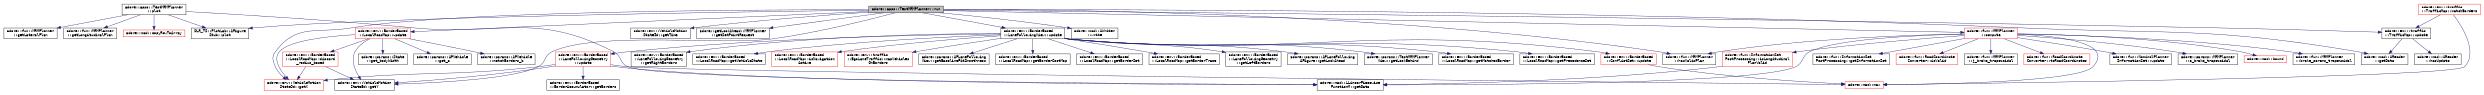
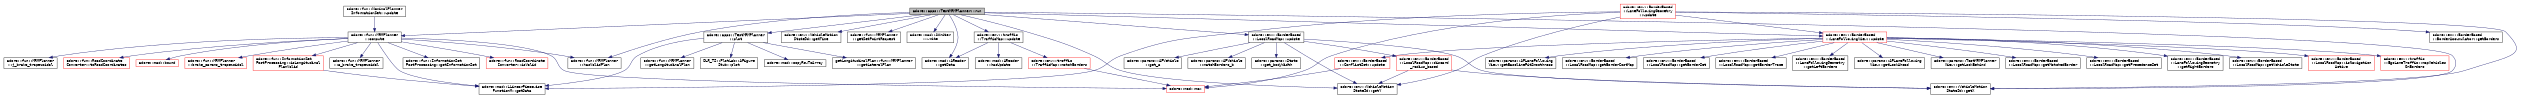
(607, 15) -> (846, 24)
(2430, 21) -> (1027, 50)
(31, 33) -> (874, 63)
(154, 33) -> (795, 63)
(383, 33) -> (1276, 37)
(733, 33) -> (874, 37)
(1033, 33) -> (1855, 37)
(1991, 33) -> (375, 37)
(740, 43) -> (1769, 27)
(2065, 45) -> (375, 23)
(1323, 59) -> (1889, 63)
(2208, 59) -> (356, 63)
(2324, 59) -> (216, 63)
(294, 85) -> (1961, 89)
(365, 85) -> (1367, 89)
